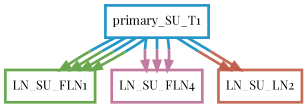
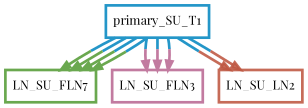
(50, 86) -> (51, 86)
(157, 86) -> (157, 86)
